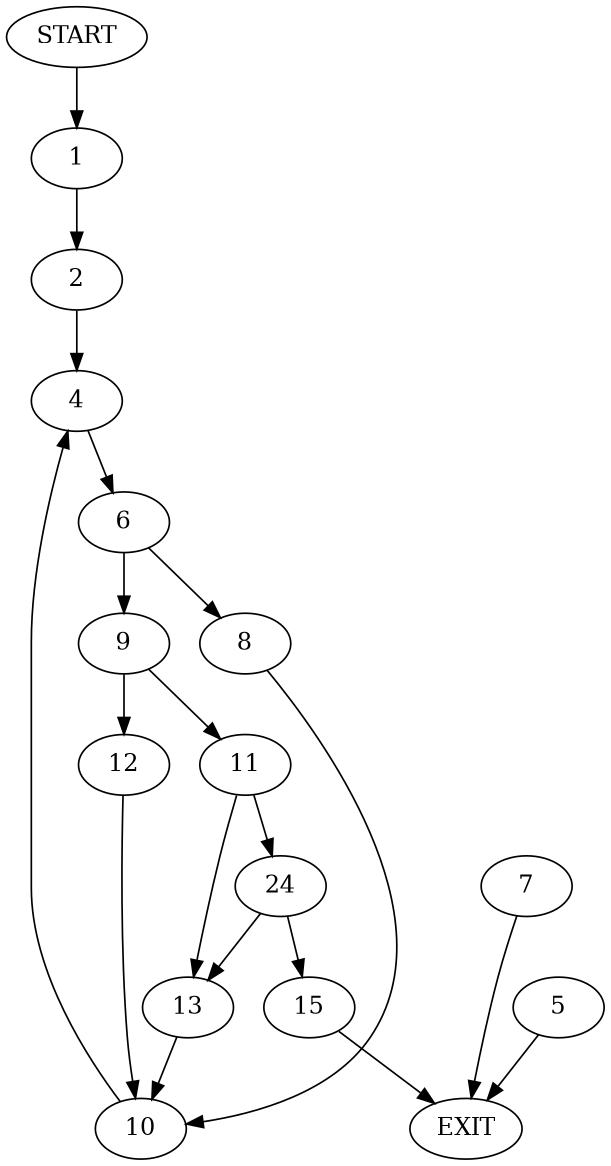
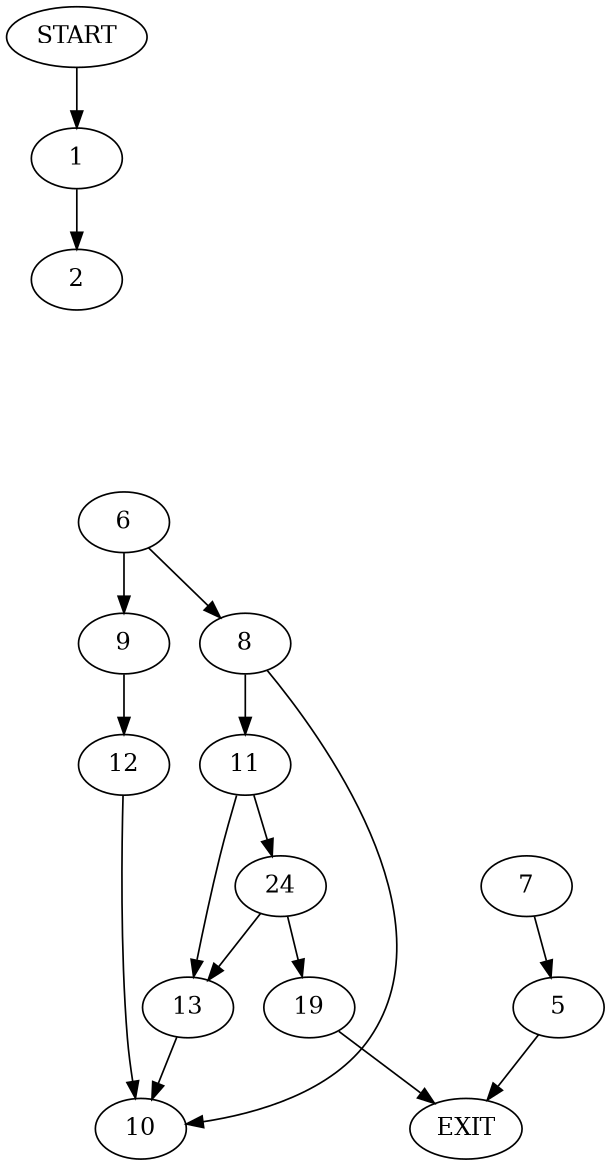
(77, 401) -> none
(178, 698) -> (245, 696)
(493, 998) -> (540, 939)
(309, 1007) -> (309, 1007)
